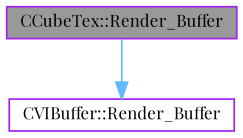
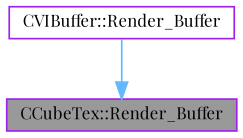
(122, 61) -> (122, 61)
